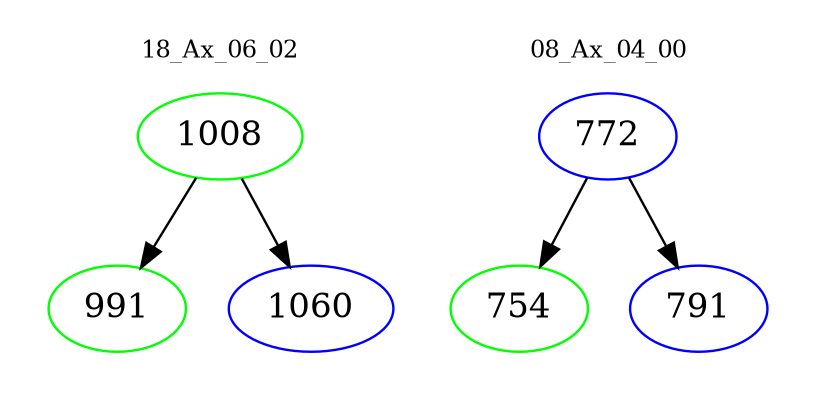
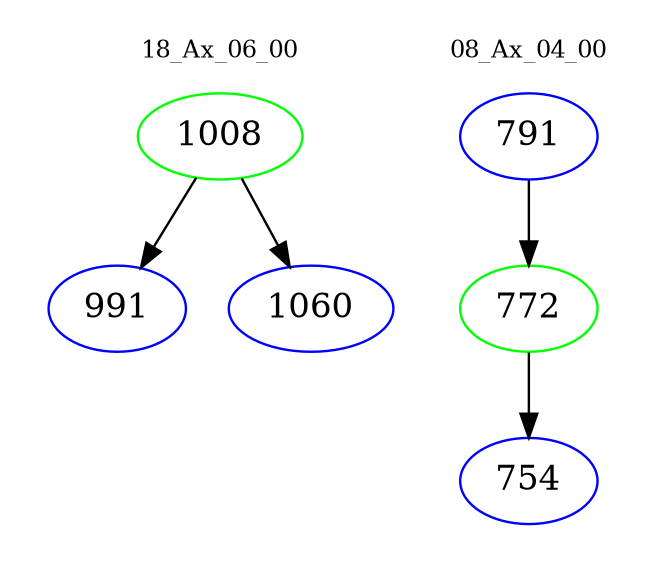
(220, 51) -> (220, 51)
(608, 136) -> (529, 309)
(647, 212) -> (529, 211)
(117, 309) -> (117, 309)
(519, 309) -> (529, 481)
